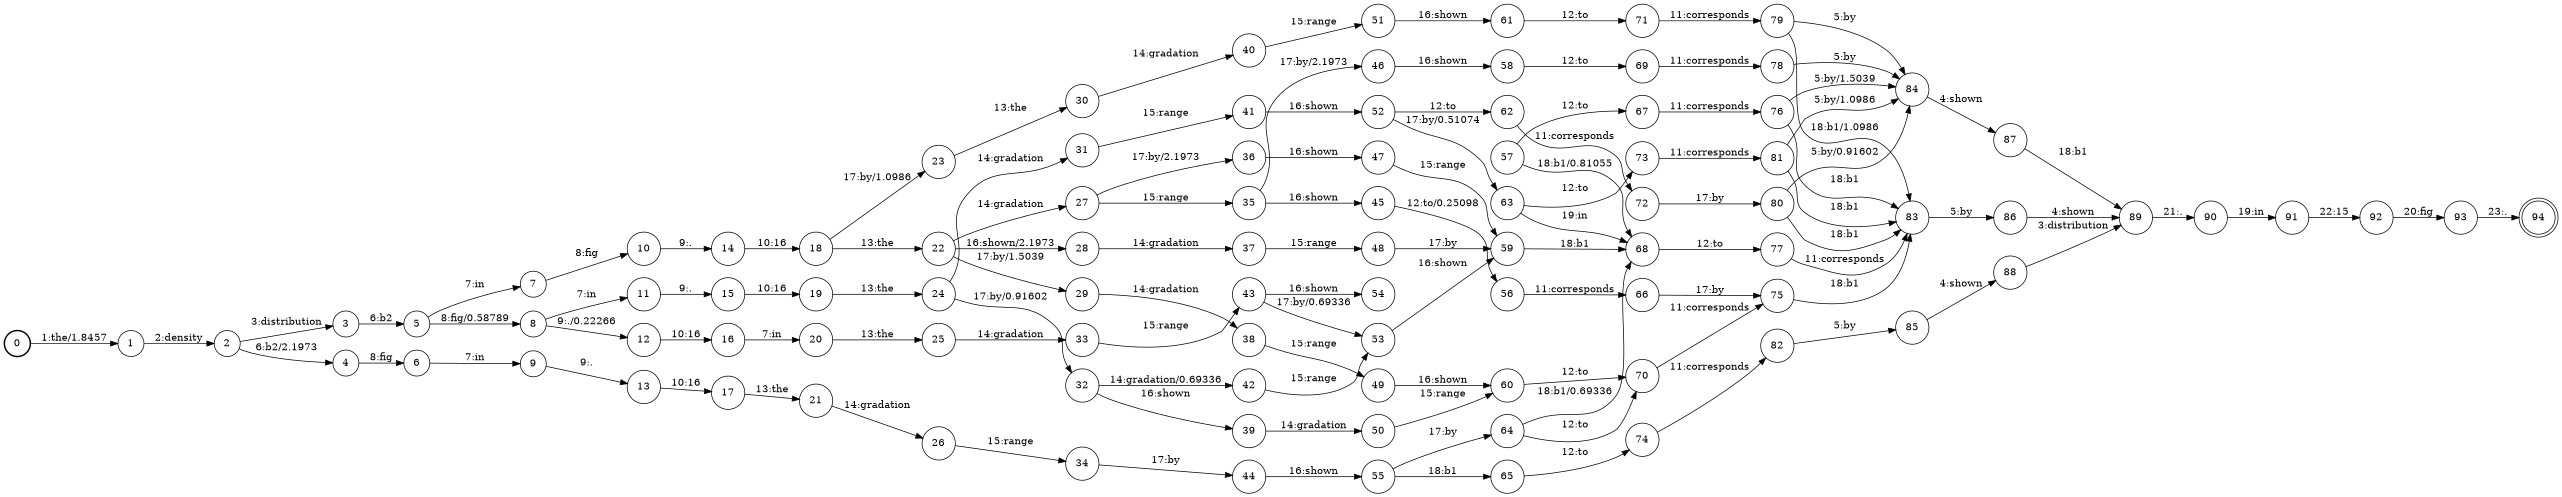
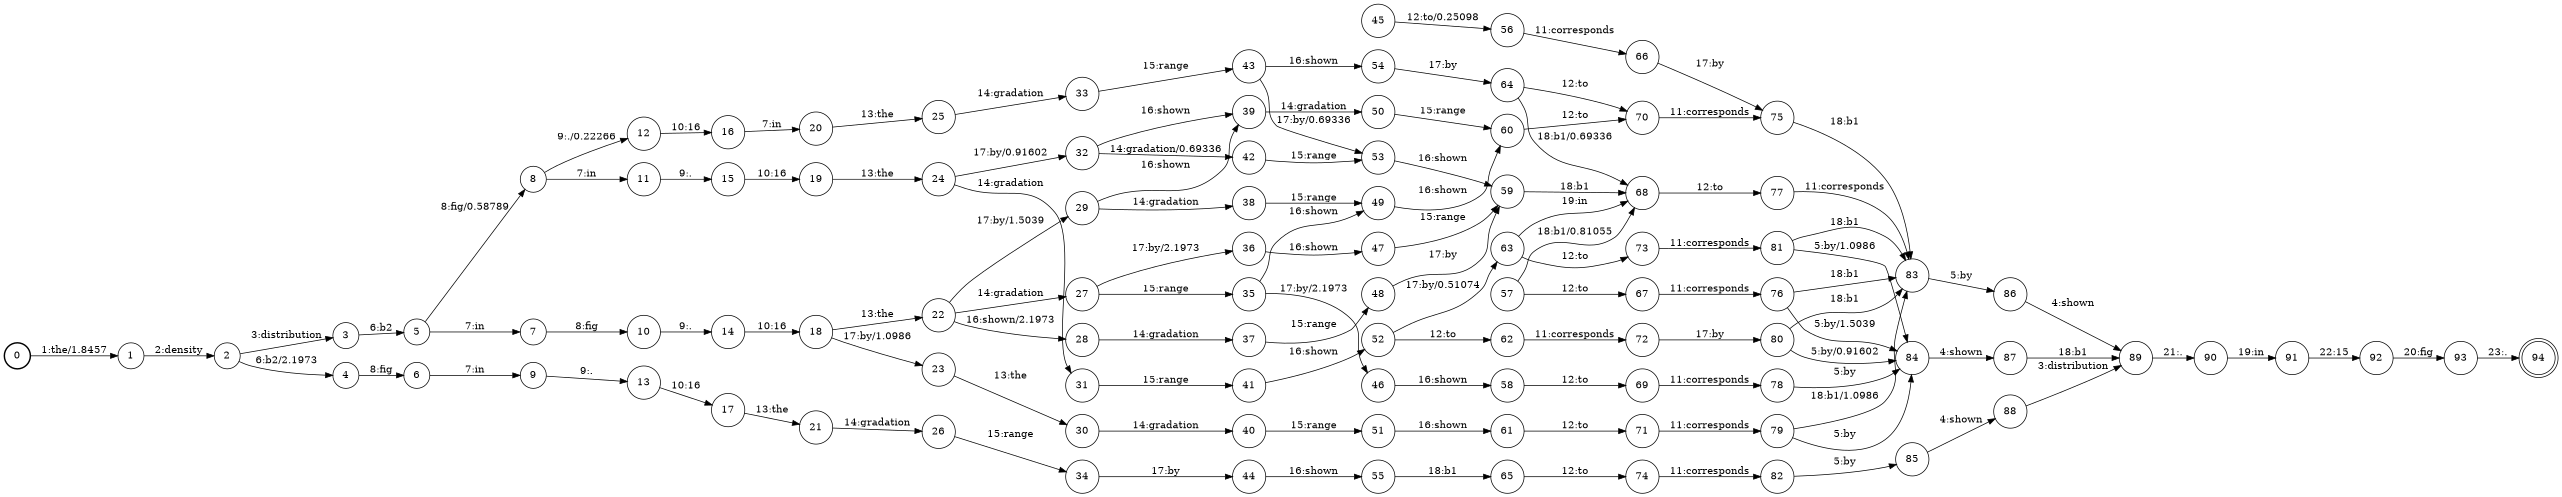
none -> (1183, 190)
(1310, 203) -> (1294, 230)
(1438, 451) -> (1439, 75)
